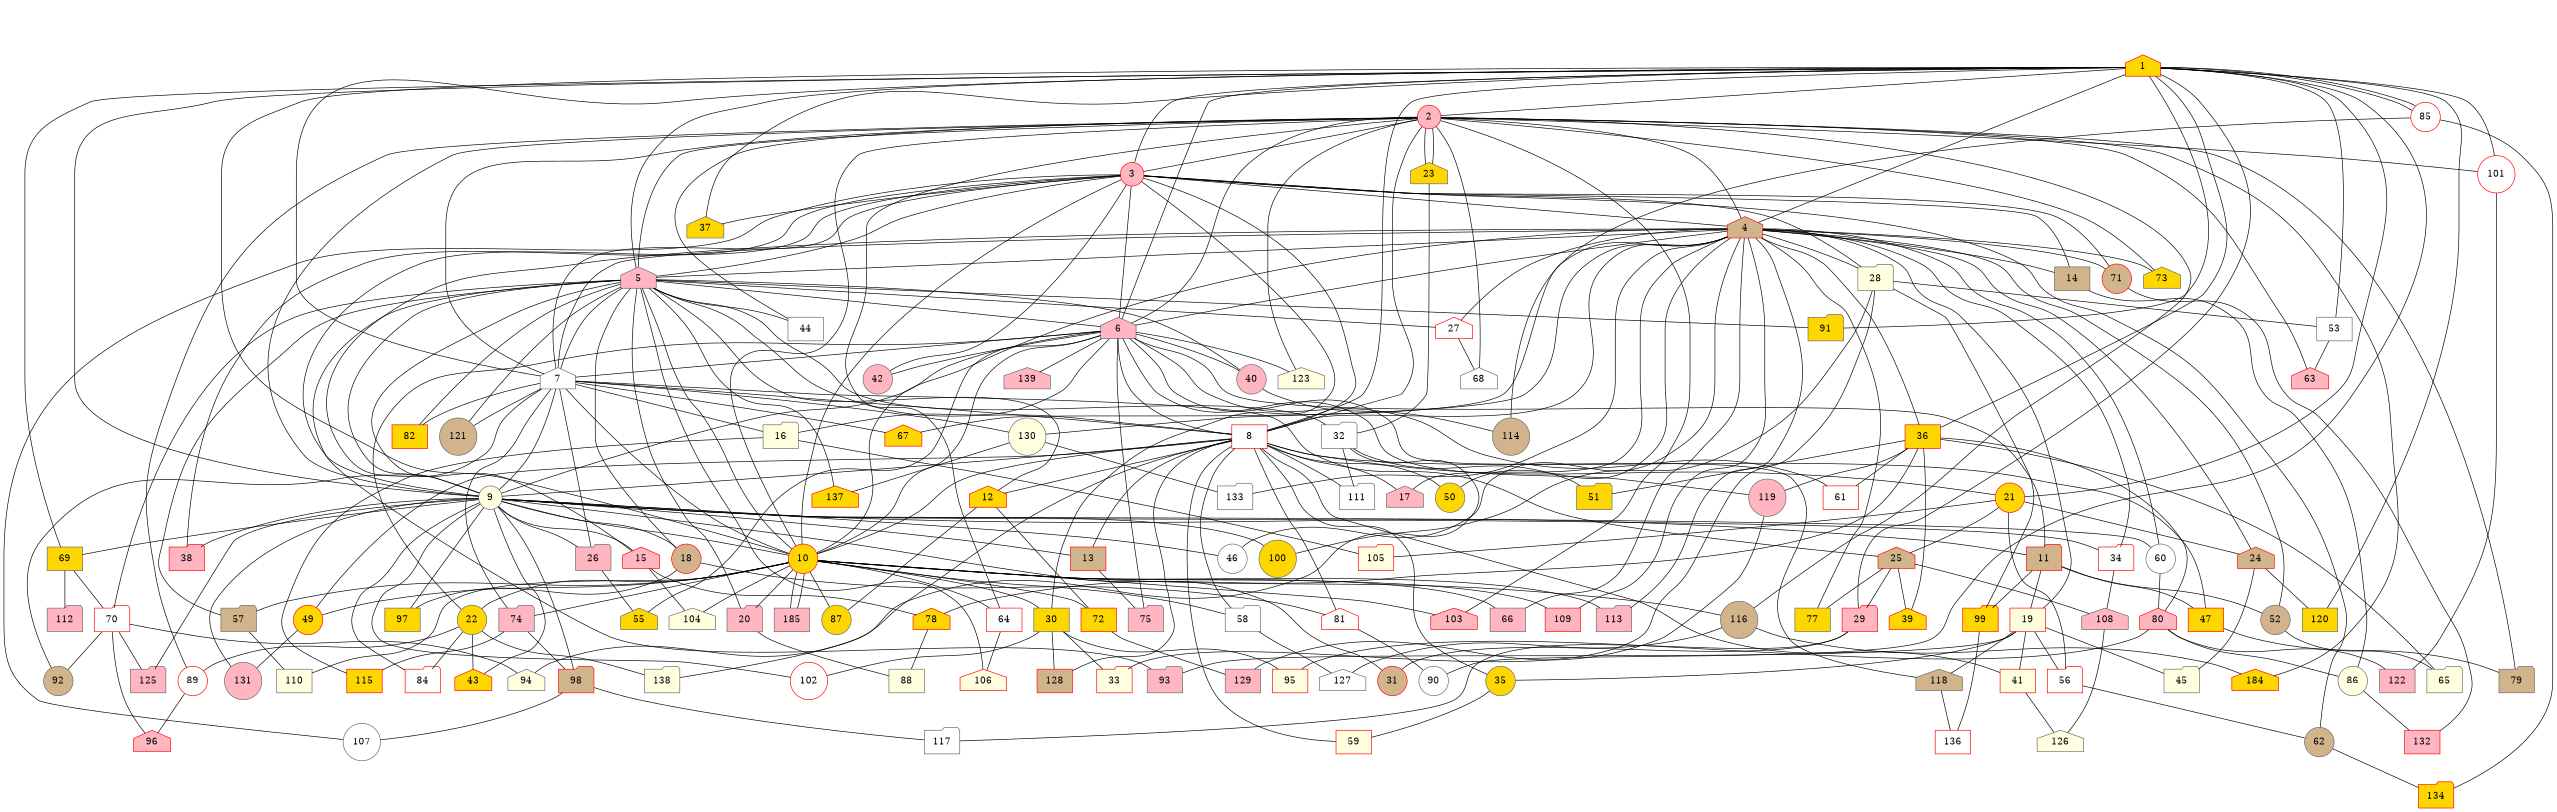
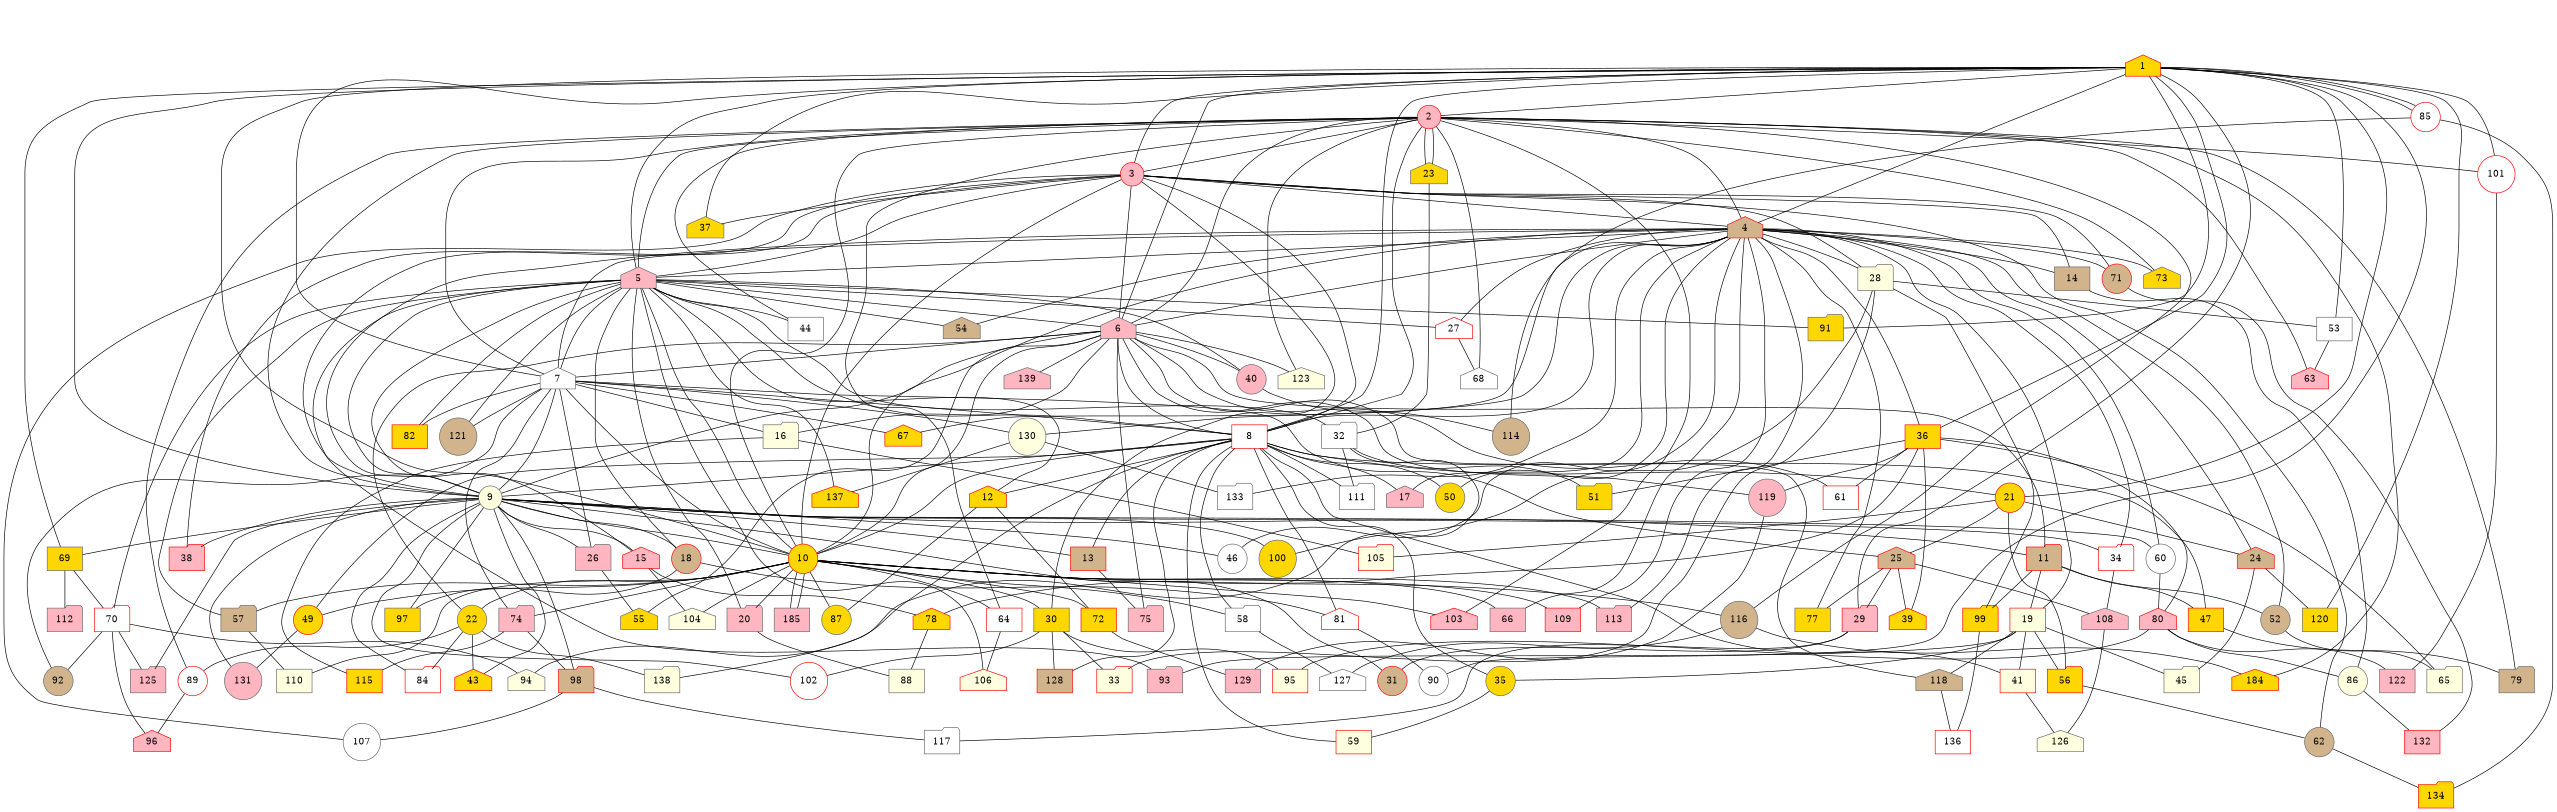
(831, 237) -> none
none -> (962, 329)
(878, 379) -> none
(2065, 681) -> (2065, 681)
